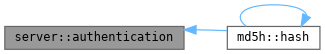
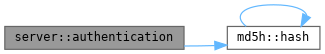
(212, 30) -> (199, 46)
